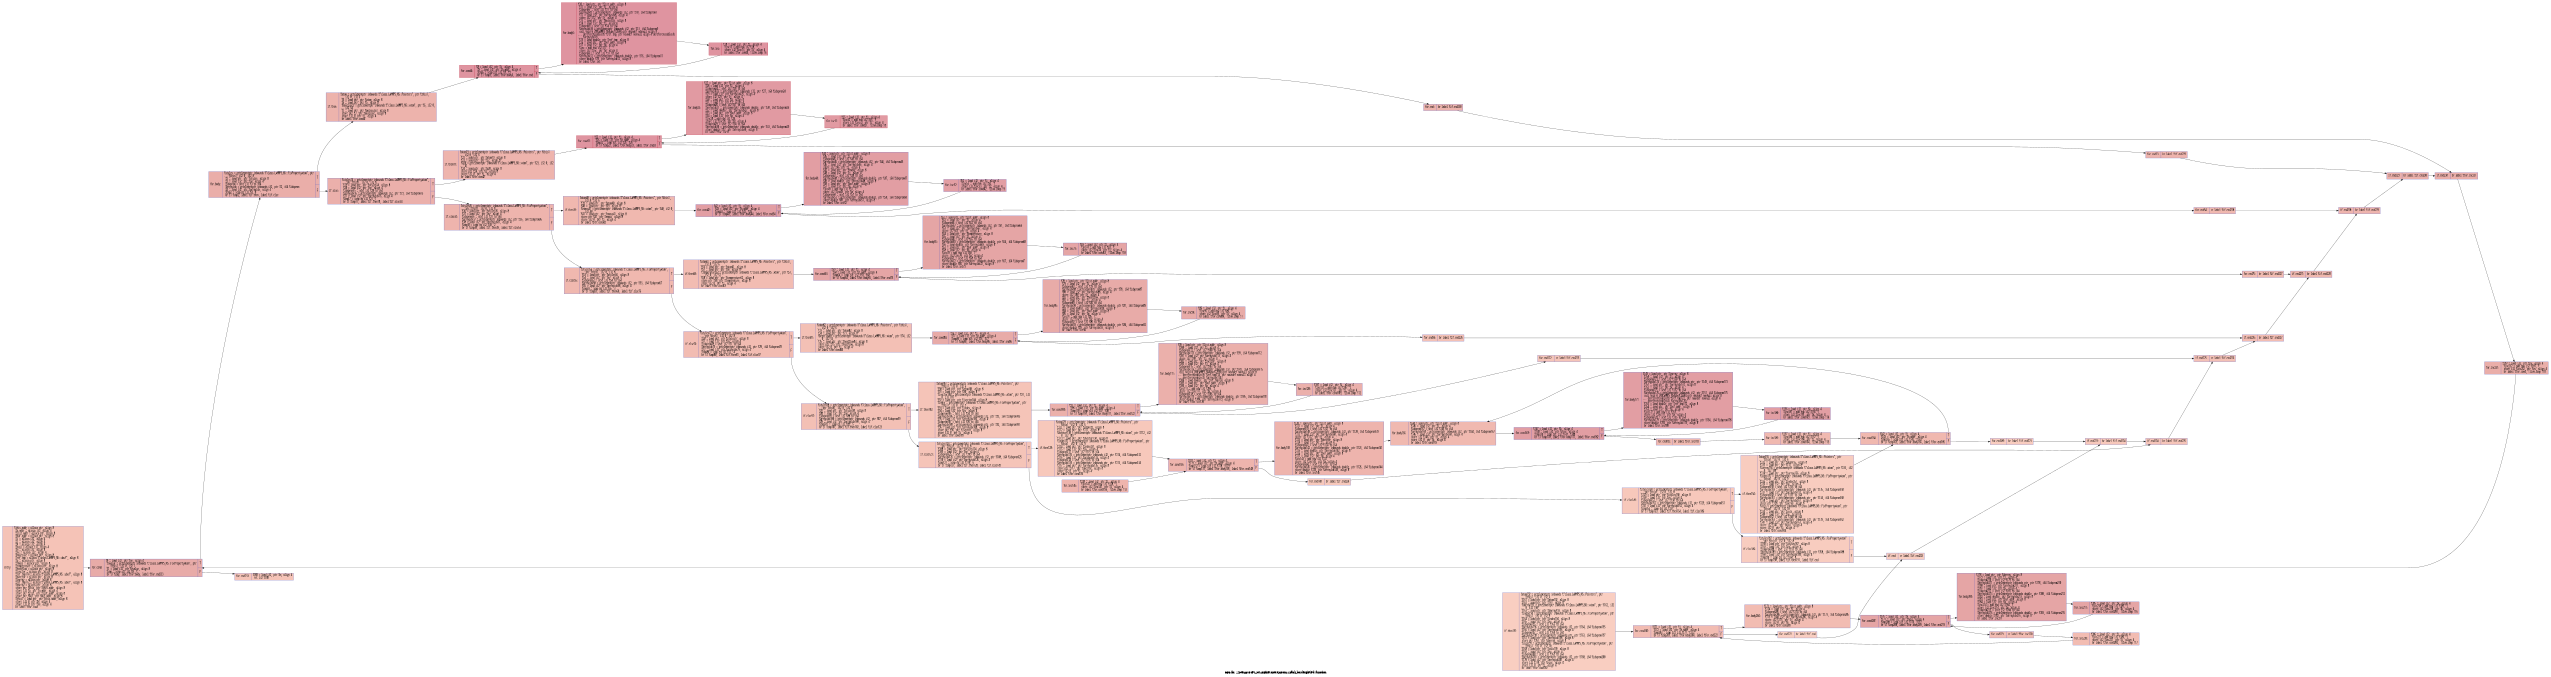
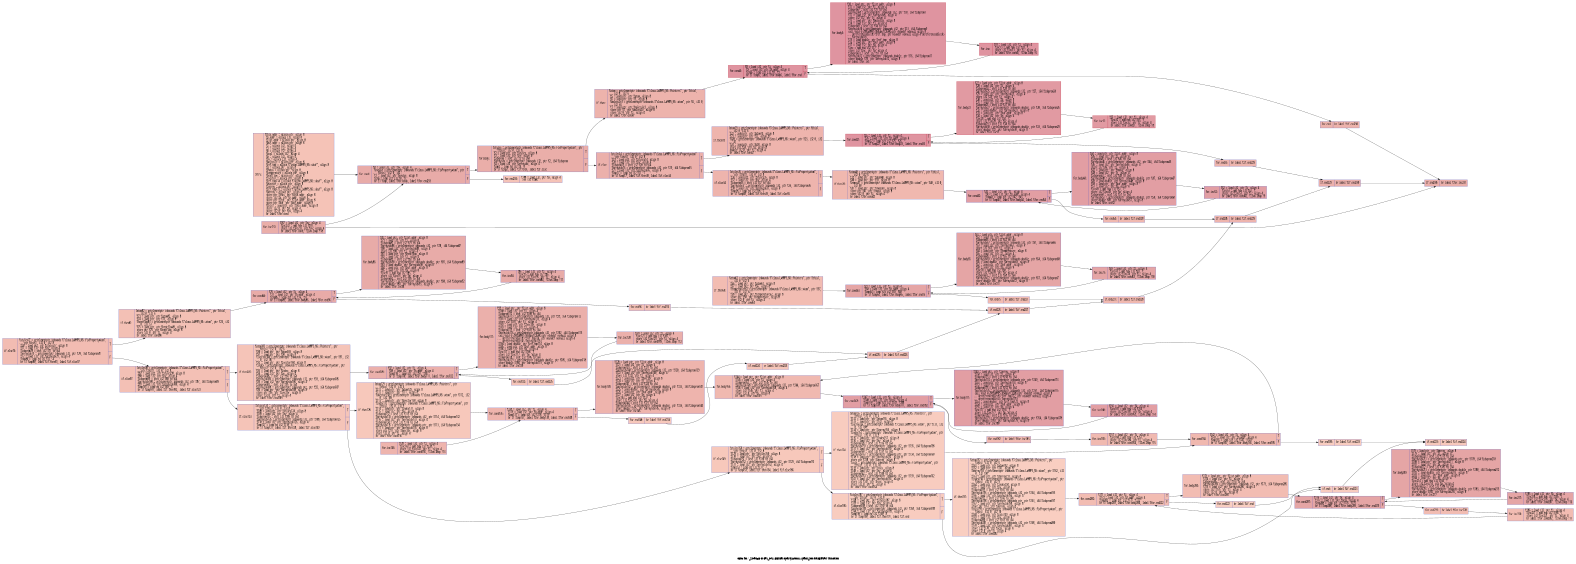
(478, 174) -> (747, 150)
(2486, 270) -> (882, 228)
(619, 281) -> none
(2135, 441) -> none
none -> (947, 500)
